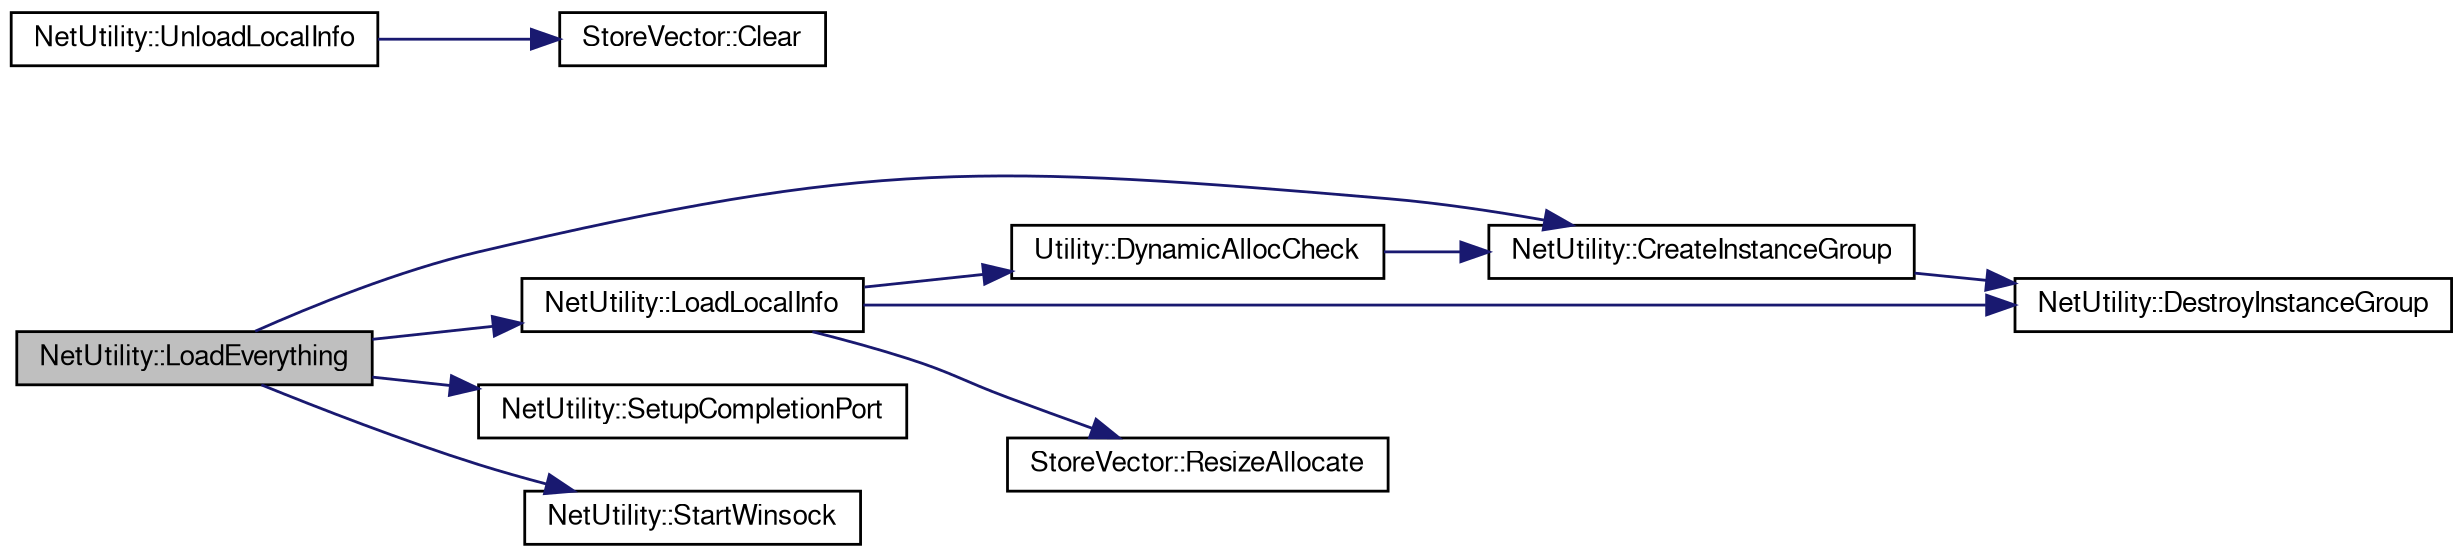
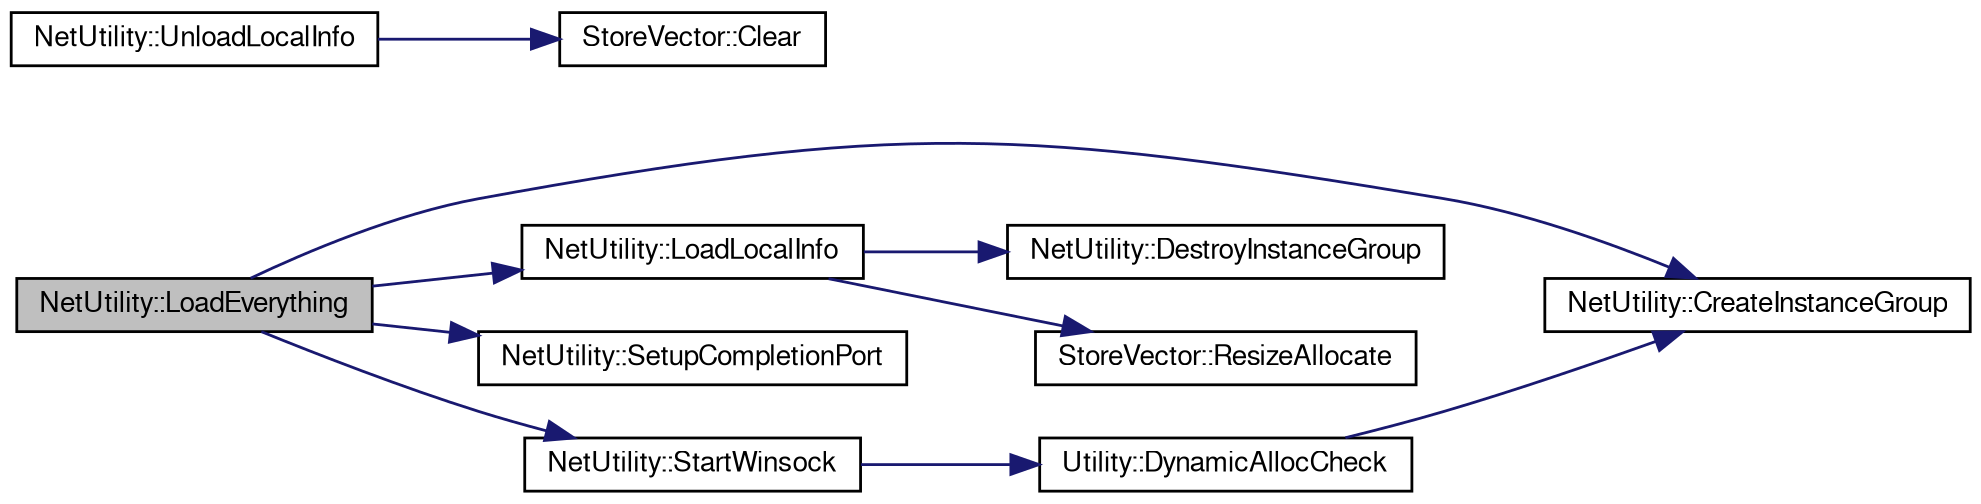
(1951, 277) -> none
(924, 281) -> (935, 465)
